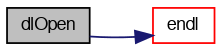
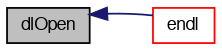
(112, 37) -> (130, 14)
